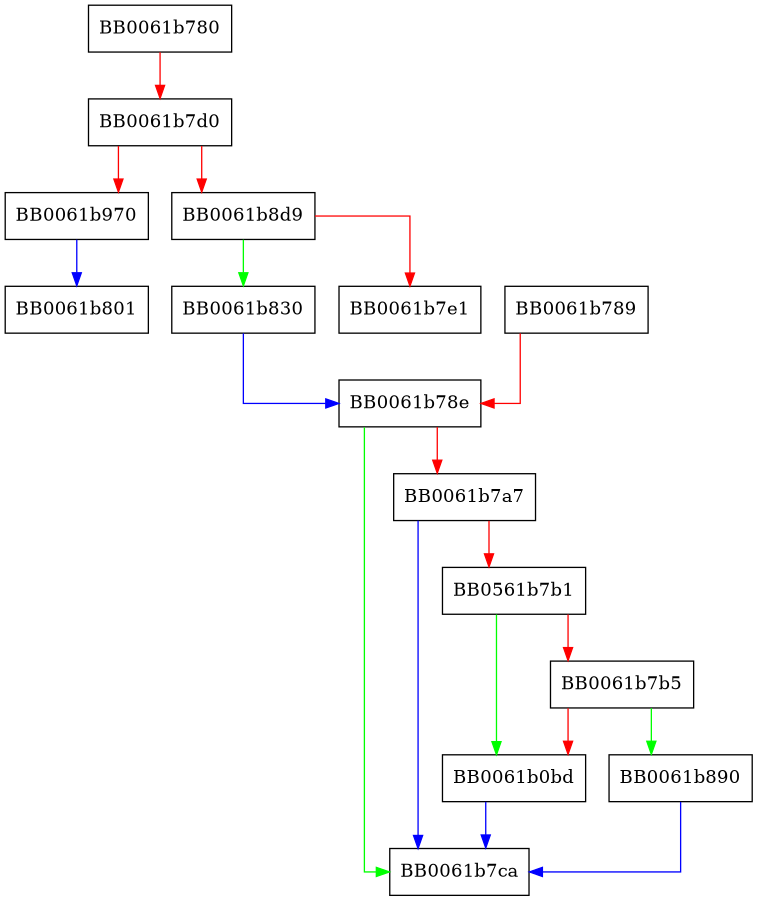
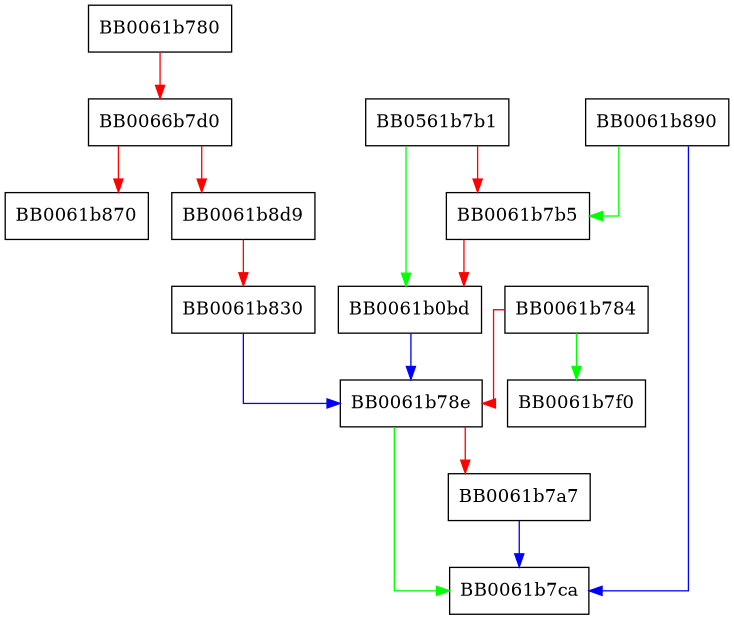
(160, 122) -> (160, 122)
(77, 216) -> (77, 216)
(243, 256) -> (243, 256)
(77, 310) -> none
(410, 310) -> none
(577, 310) -> (577, 310)
none -> (577, 403)
(489, 537) -> none
(651, 725) -> (619, 189)
(486, 818) -> (411, 350)
